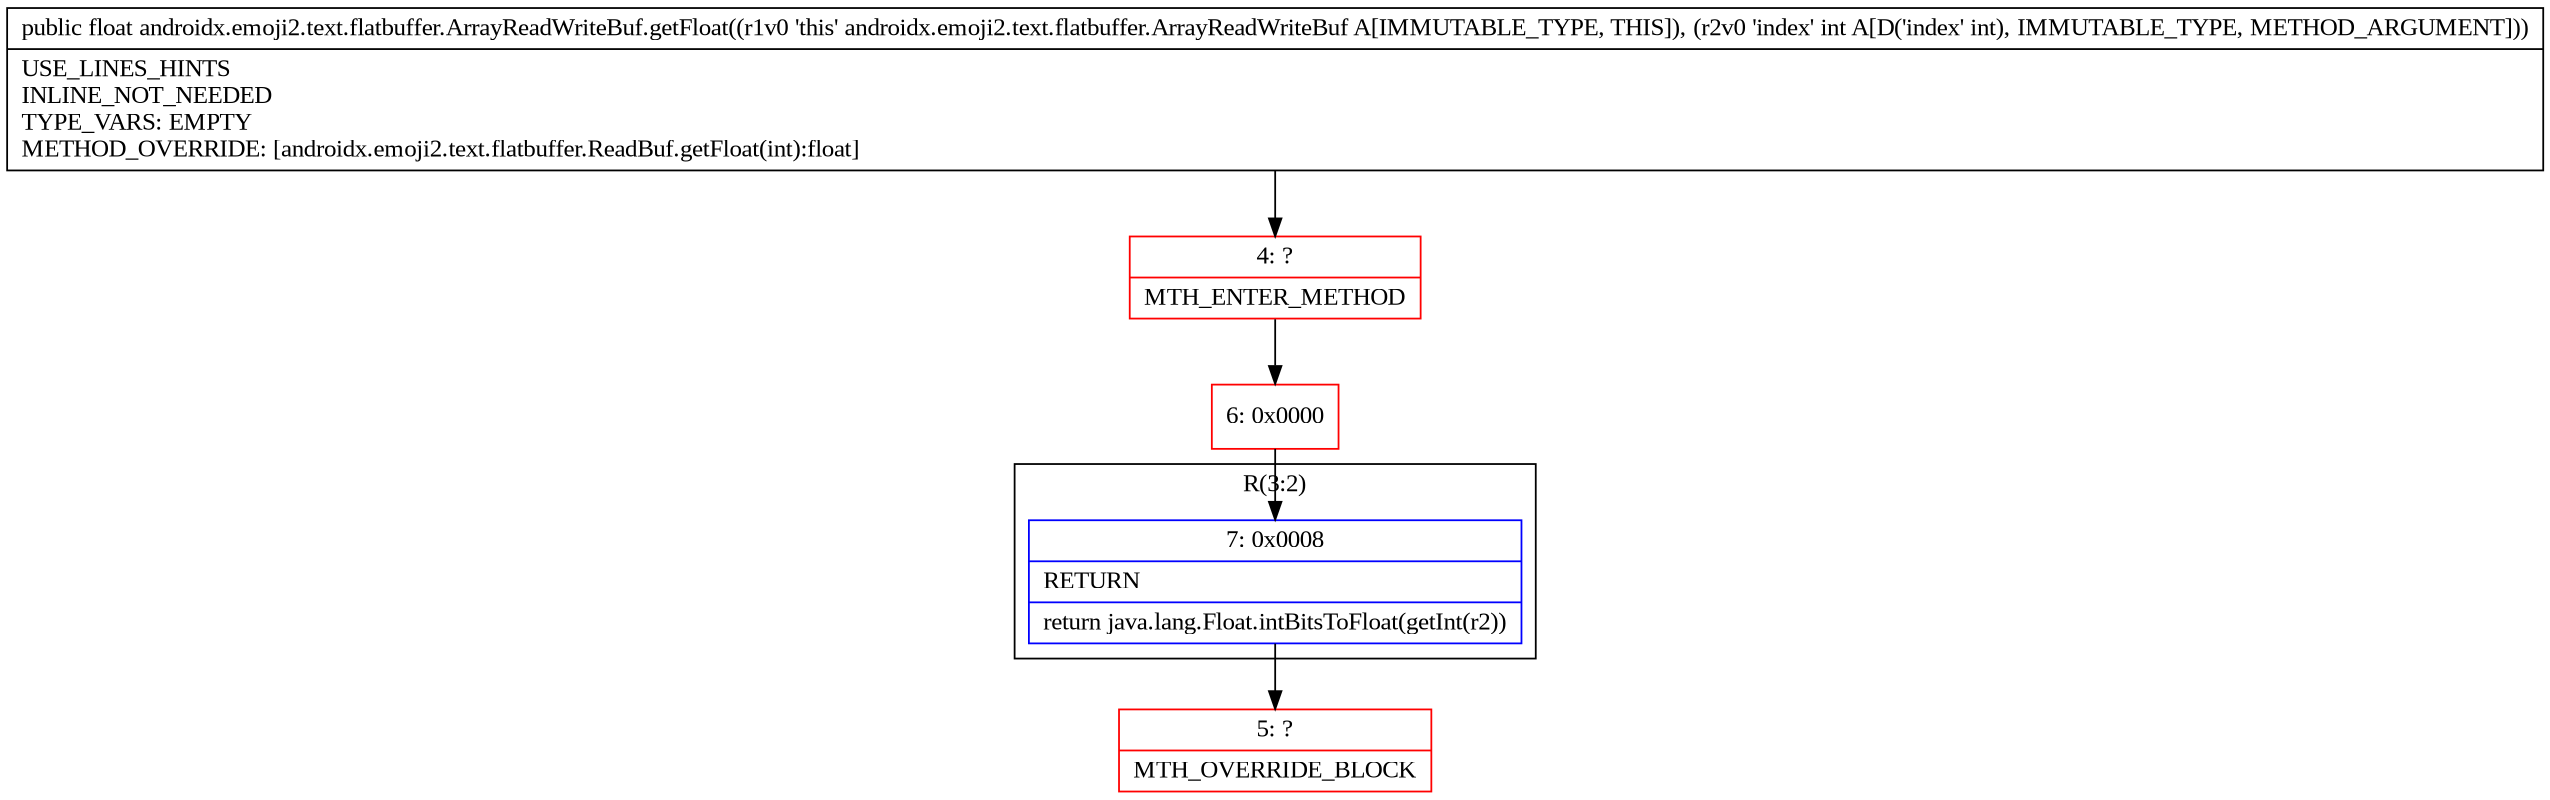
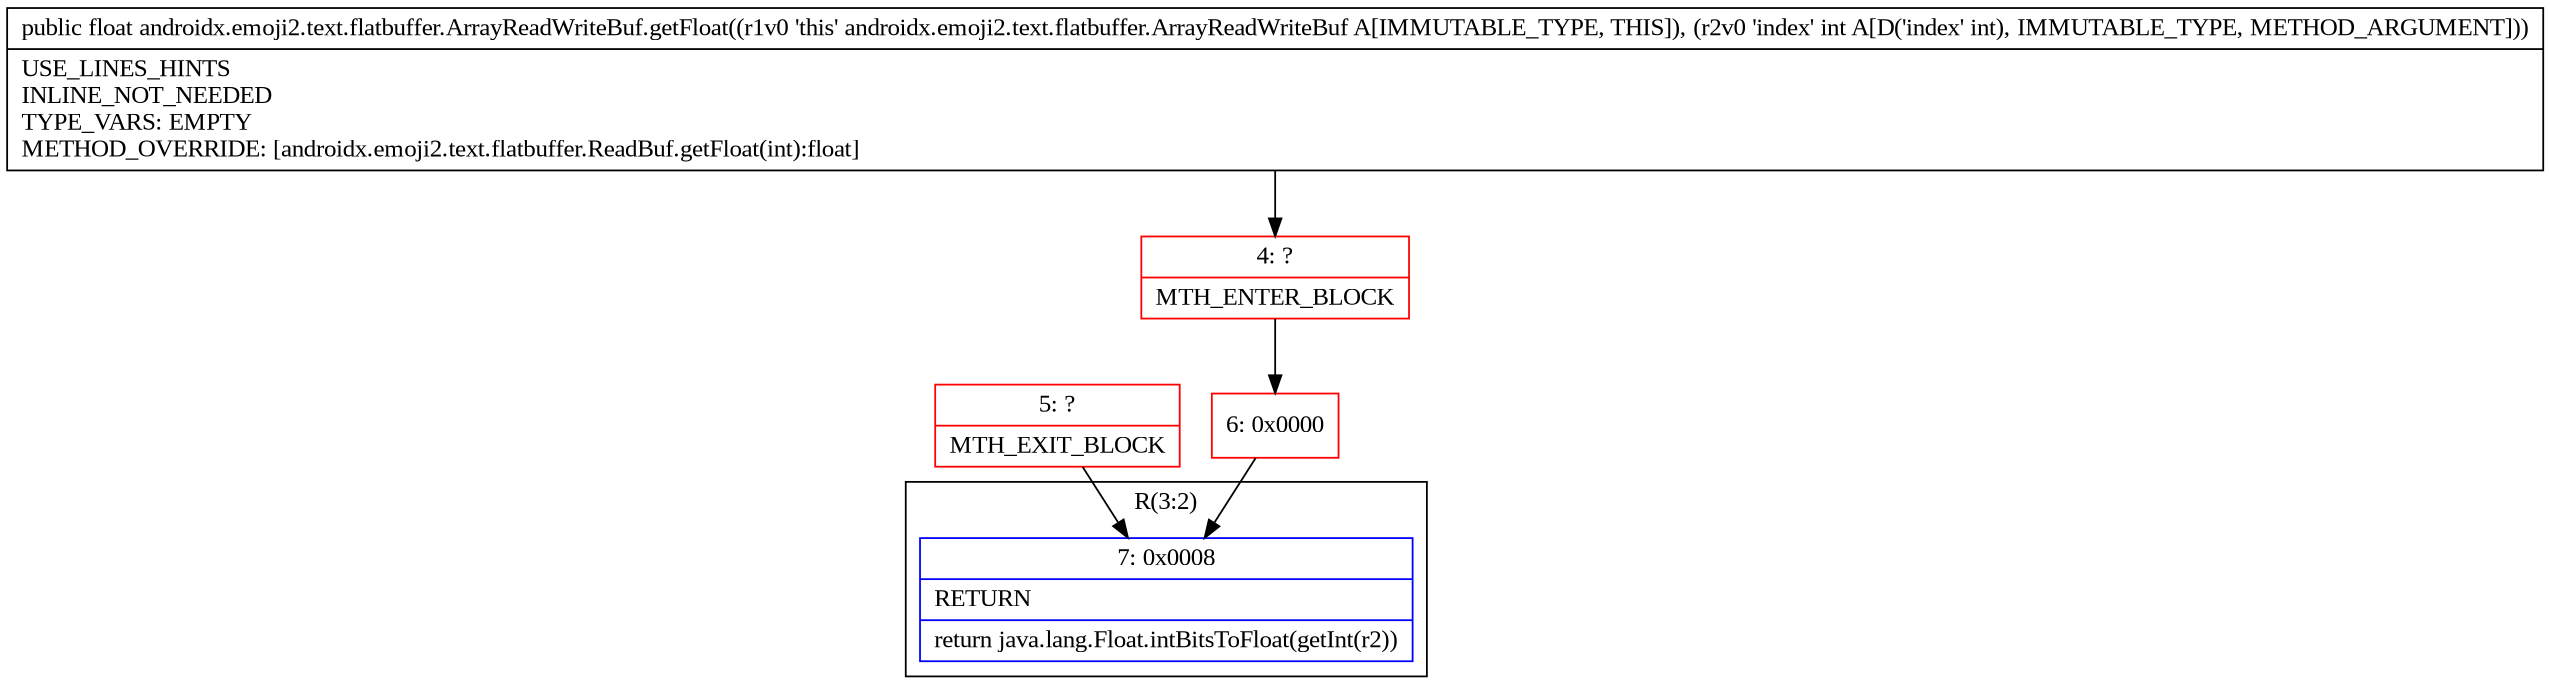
(1275, 297) -> (1275, 297)
(1275, 670) -> (1100, 495)
(1275, 770) -> (1057, 445)
